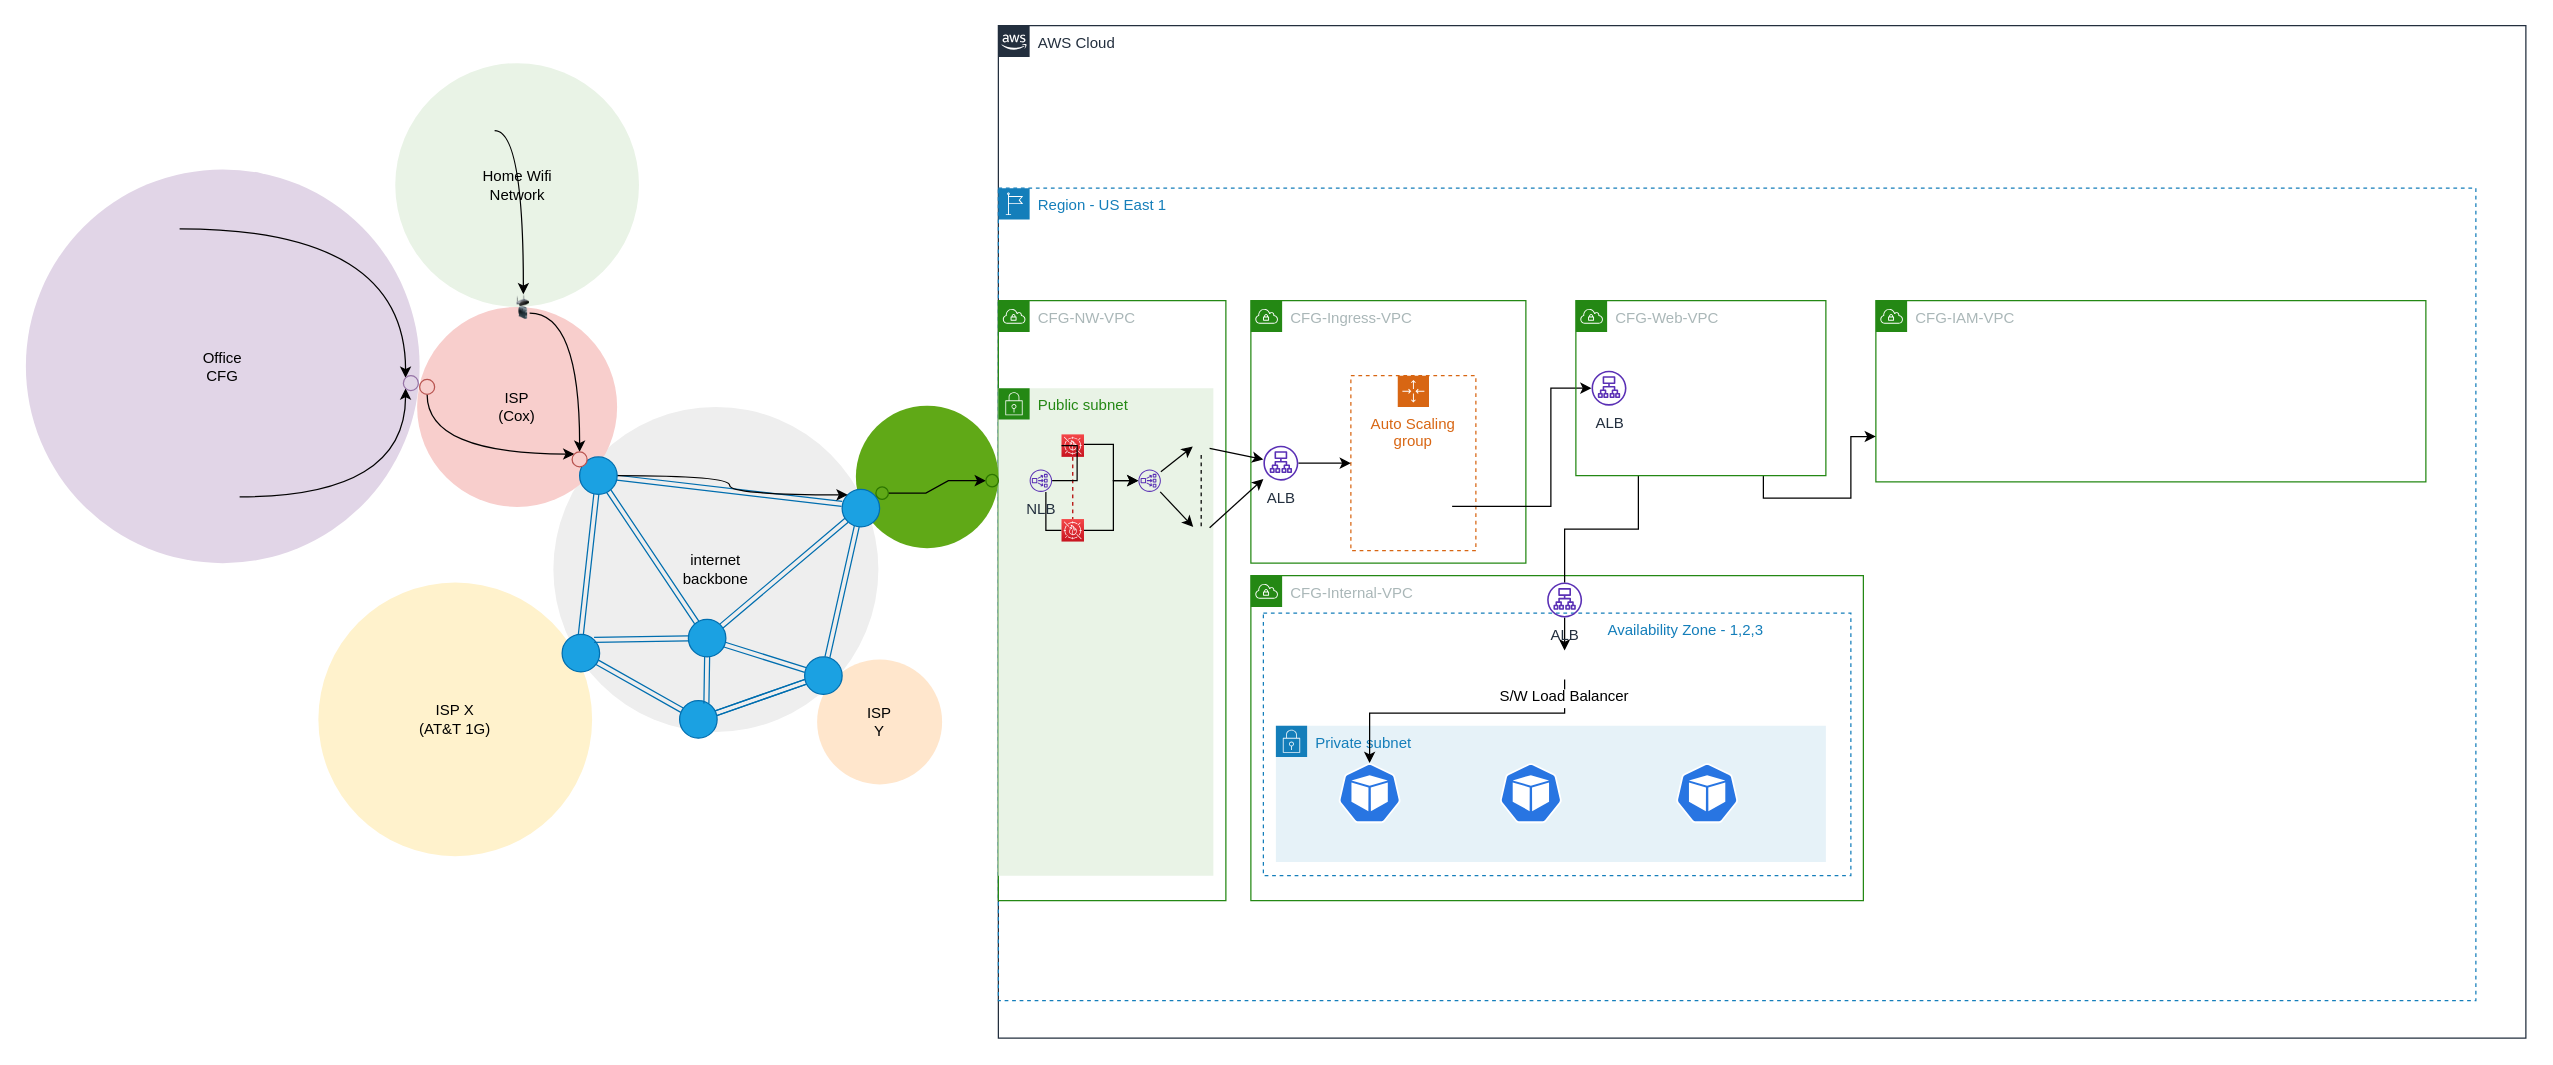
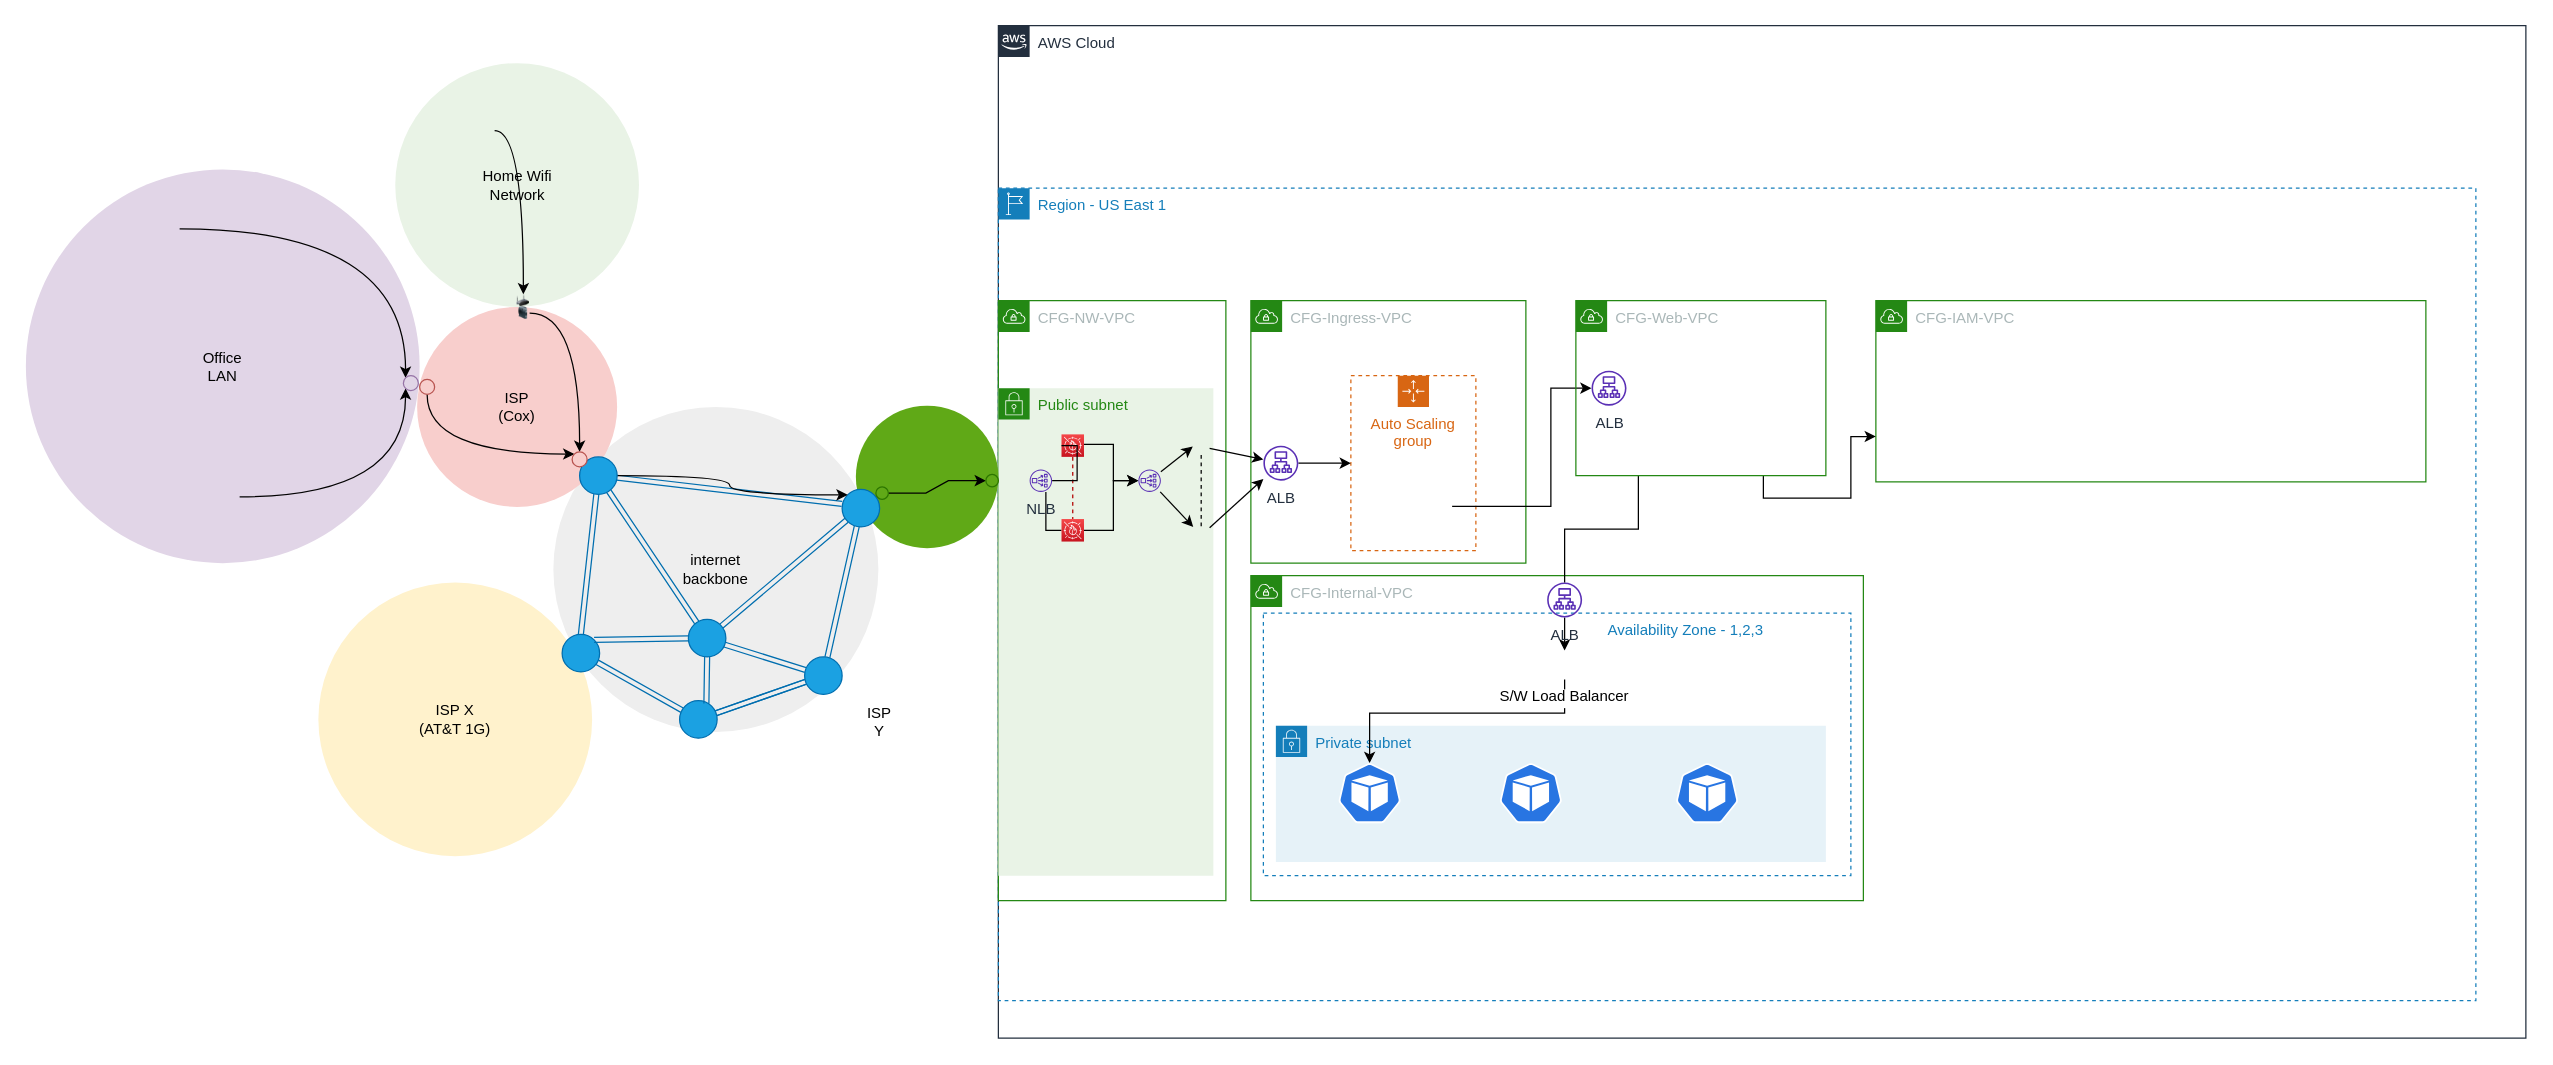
(223, 367) -> (223, 367)
(879, 722) -> (879, 722)
